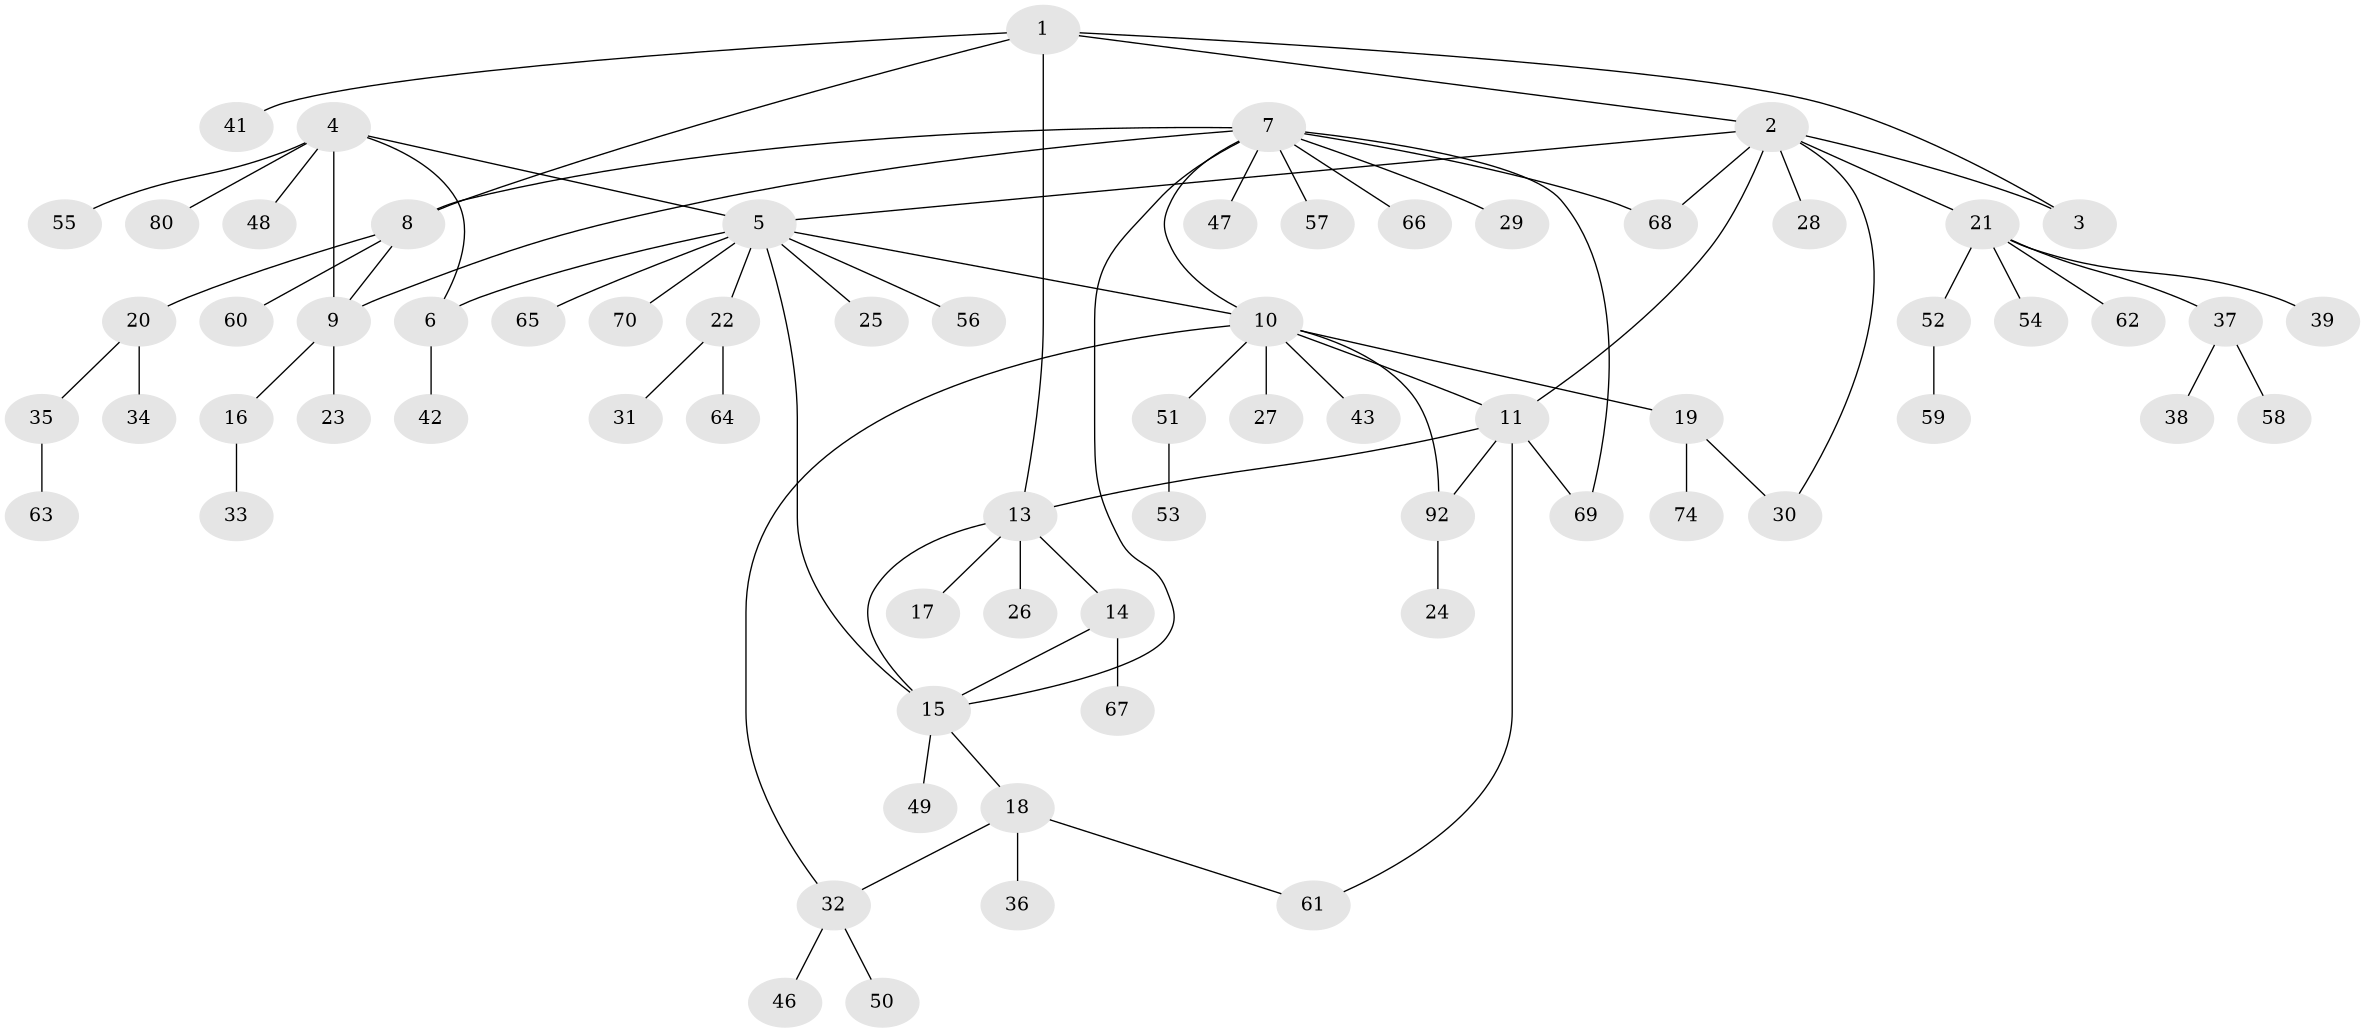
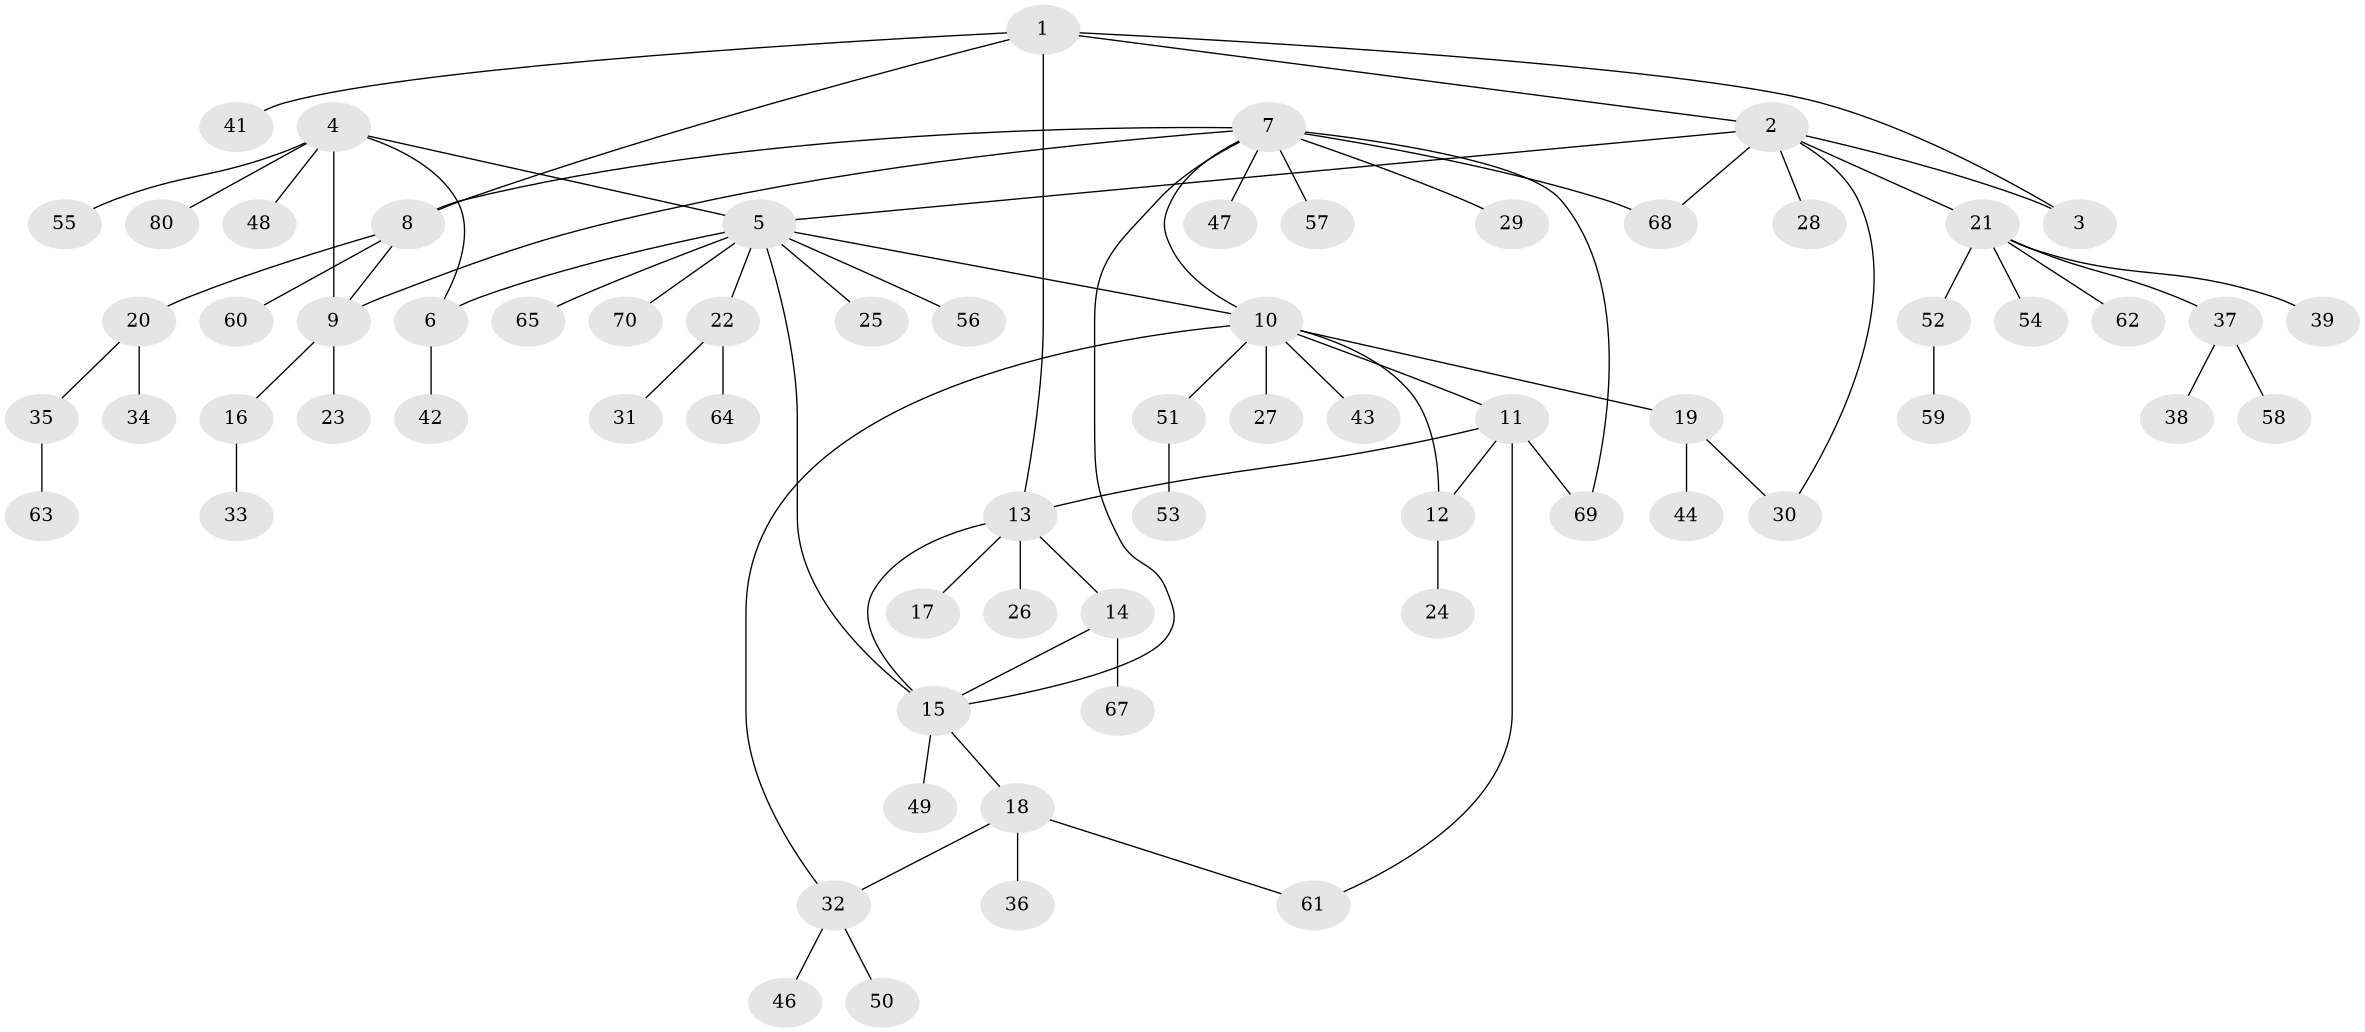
(1415, 224) -> none
(1670, 293) -> none
(1438, 516) -> (1438, 516)
(1687, 516) -> (1687, 516)
